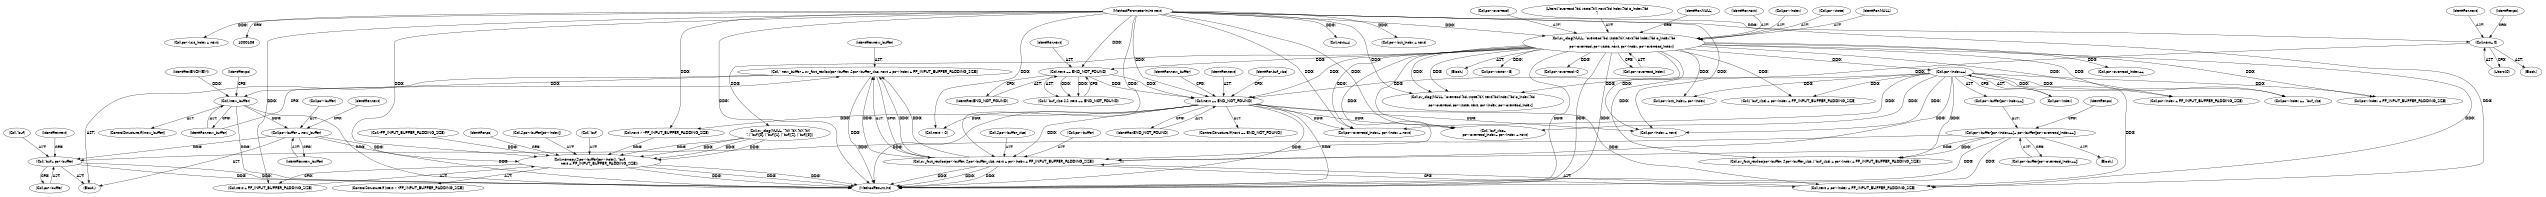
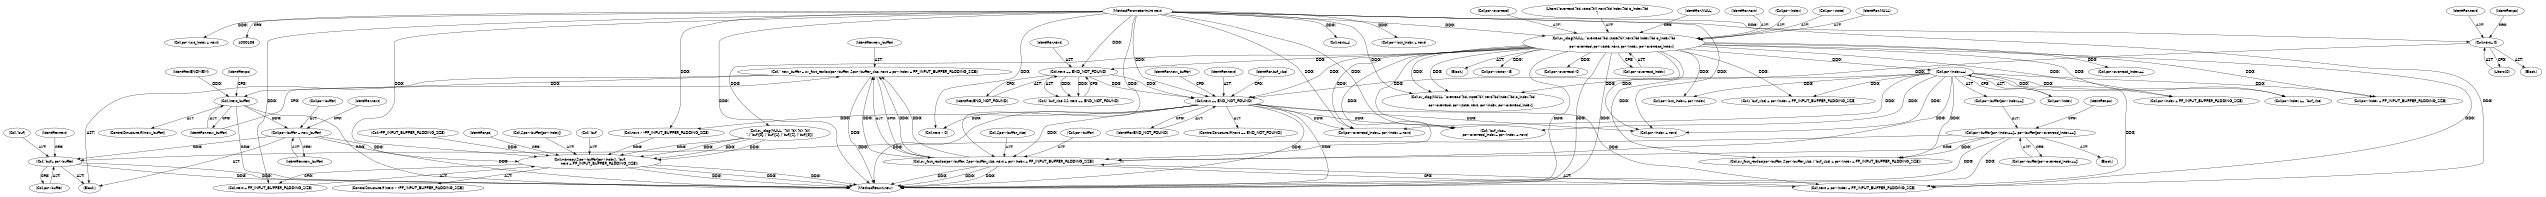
(236, 101) -> (236, 101)
(875, 188) -> (875, 188)
